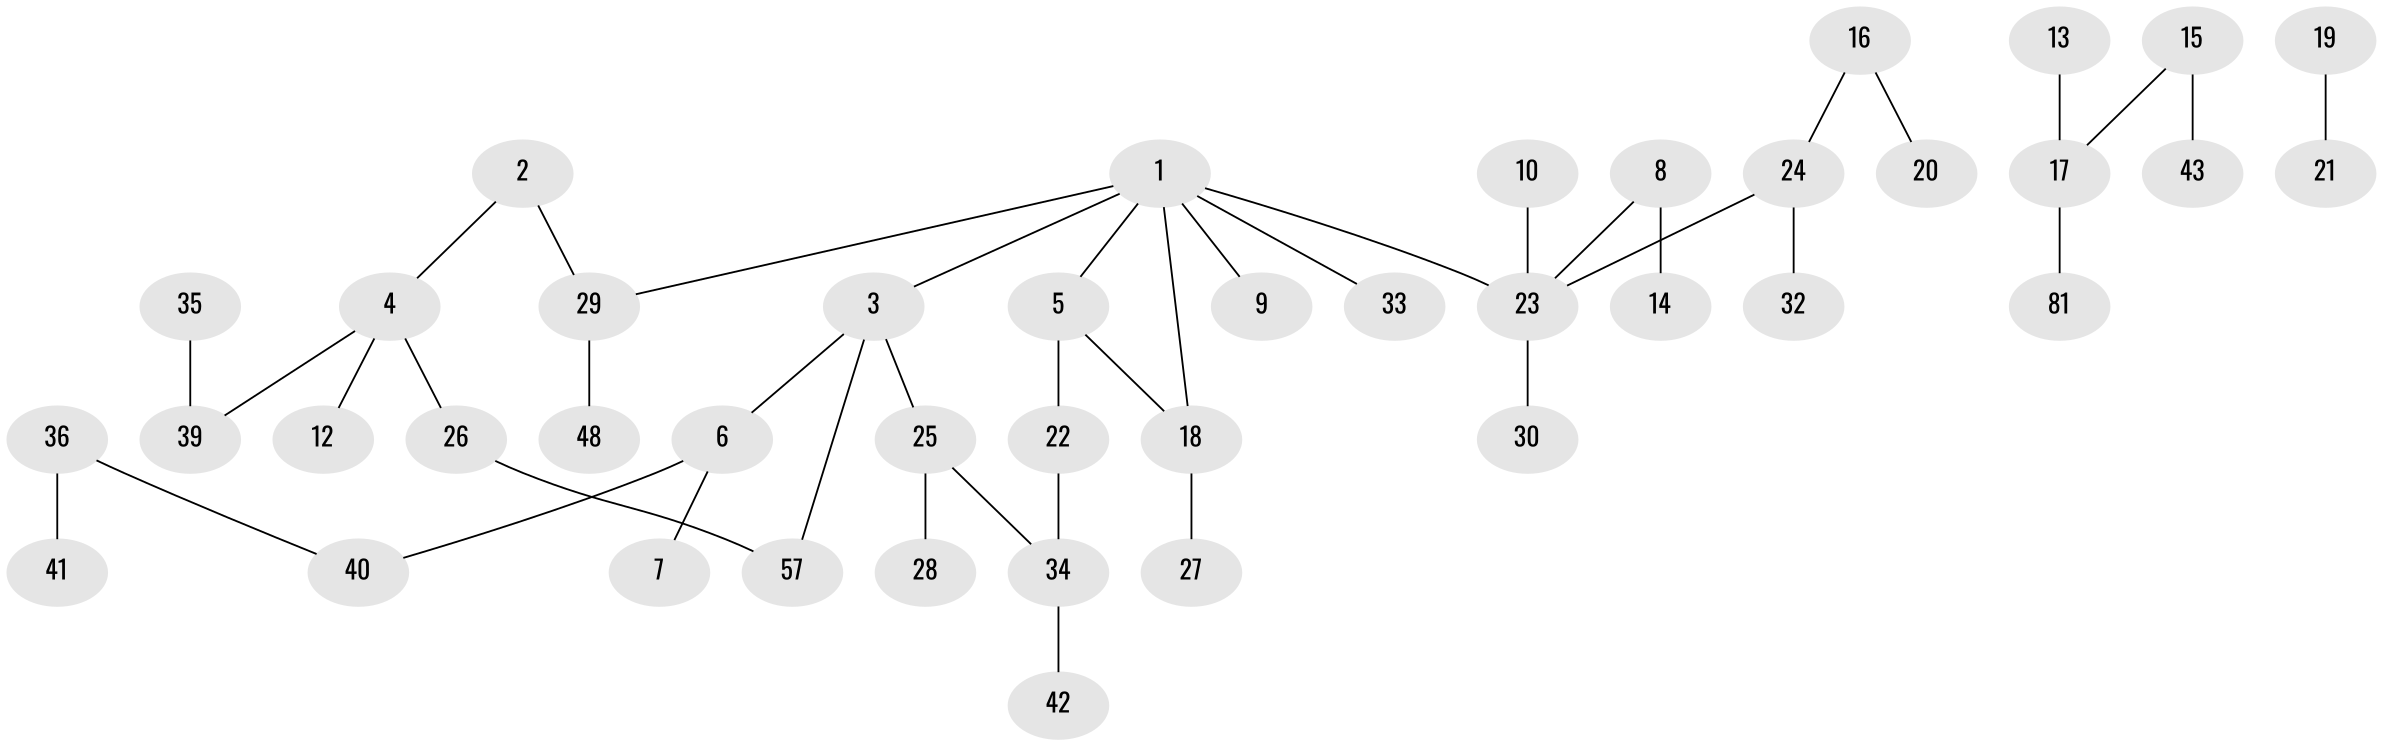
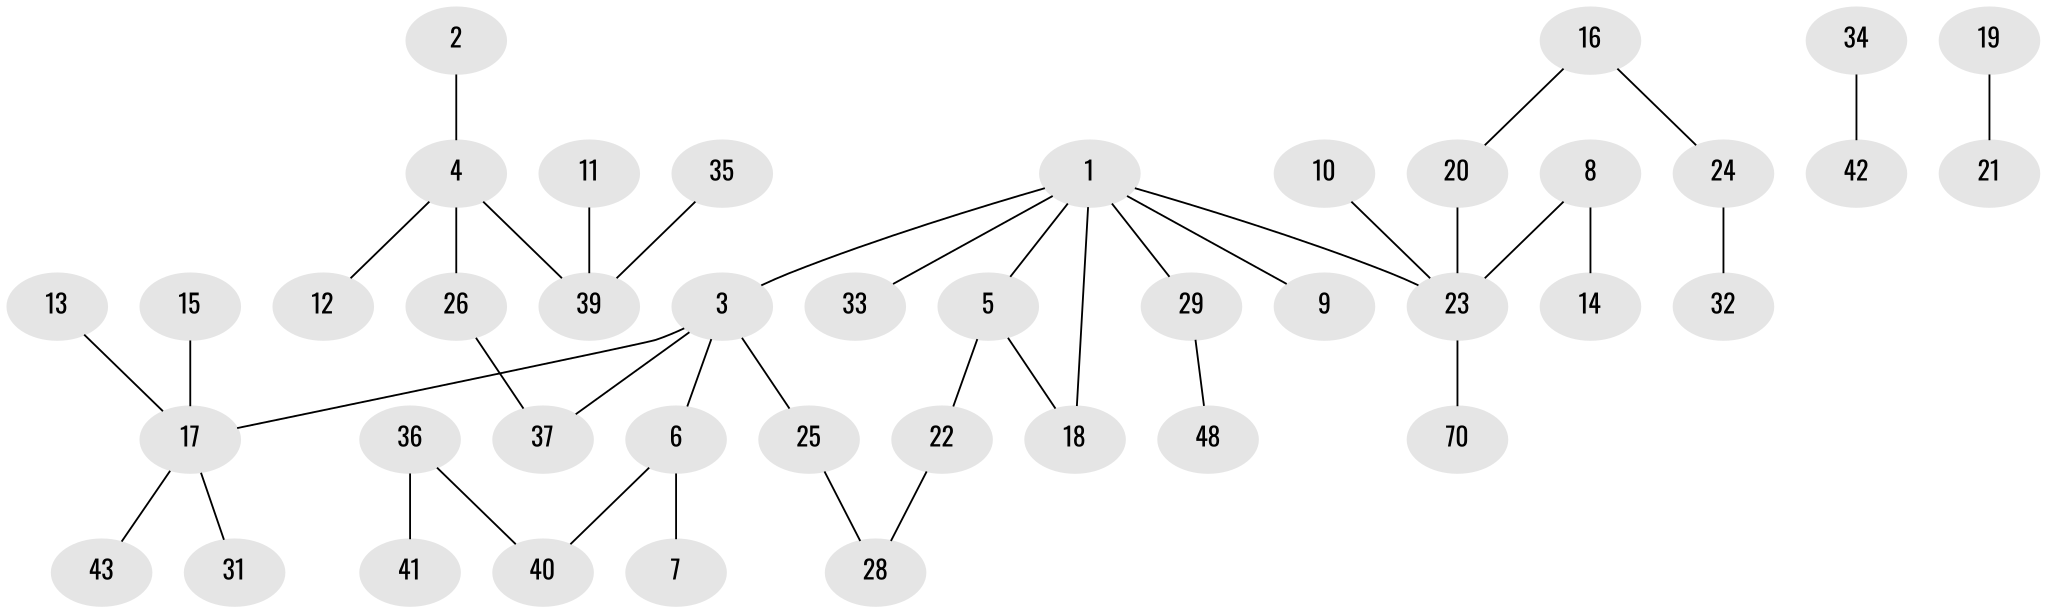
(2193, 107) -> (146, 506)
none -> (589, 174)
(1675, 233) -> (1457, 240)
(556, 240) -> none
(2060, 307) -> (235, 573)
none -> (462, 381)
(1528, 440) -> (1457, 440)
(992, 506) -> none
(1058, 506) -> (909, 506)
(792, 573) -> (543, 440)
(1191, 573) -> none
